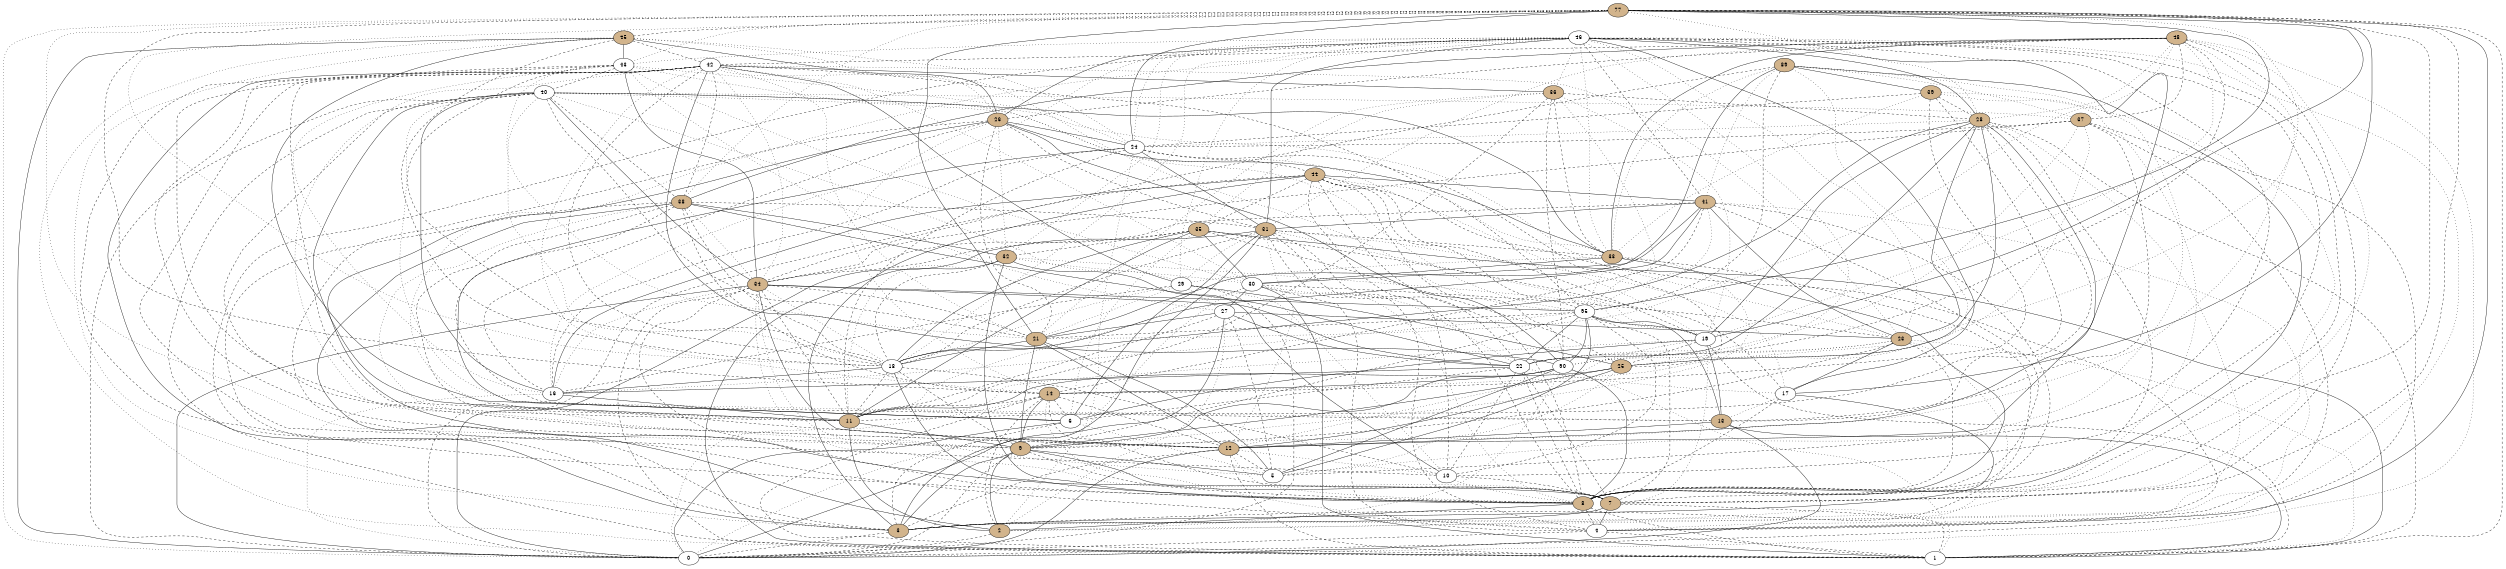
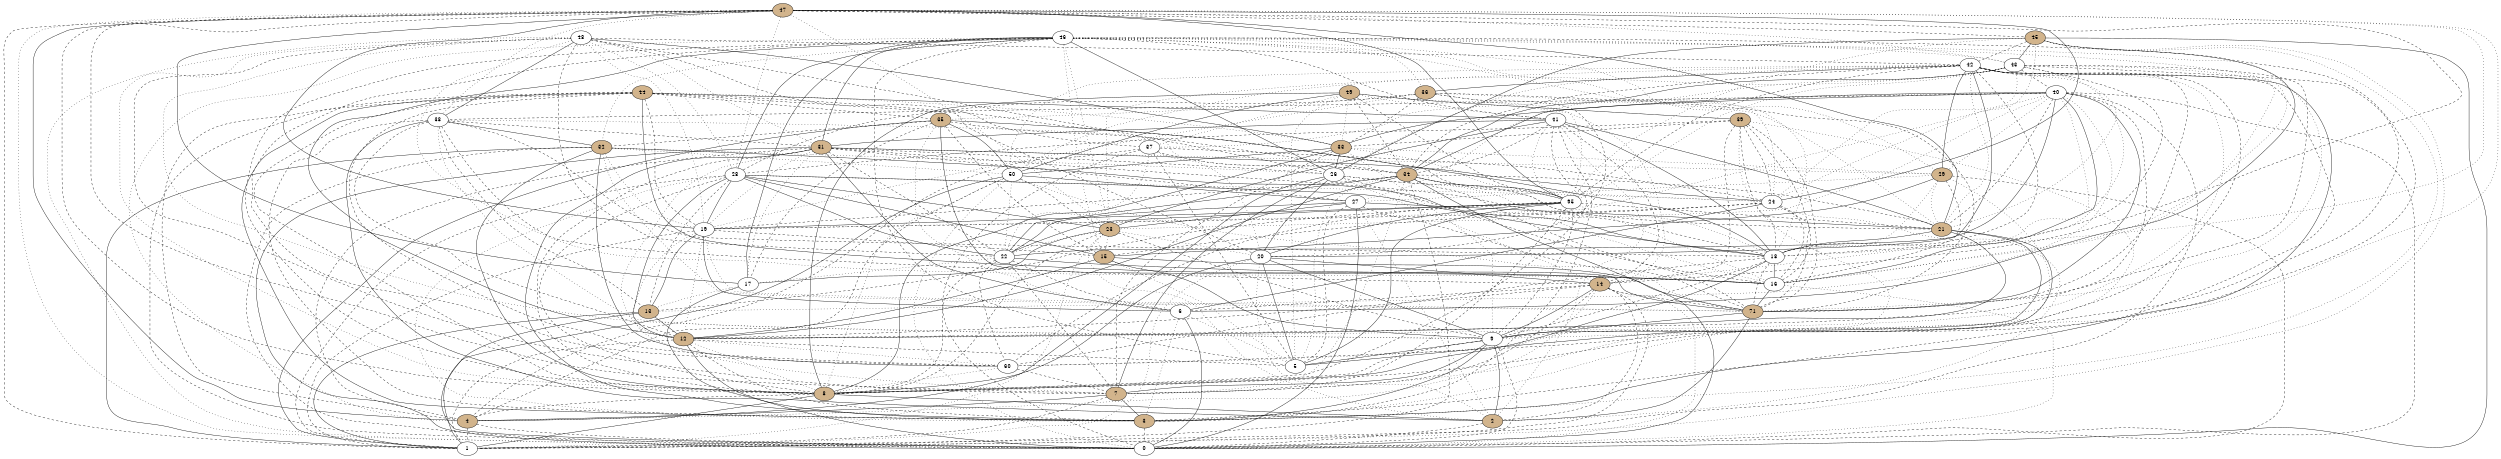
(1618, 10) -> (783, 10)
(2177, 38) -> (581, 38)
(1784, 65) -> (1349, 92)
(998, 120) -> (1334, 175)
(1980, 120) -> (735, 175)
(2081, 120) -> (1150, 147)
(709, 129) -> none
(1078, 135) -> (1553, 192)
(1590, 149) -> none
(1770, 155) -> (1550, 133)
(774, 157) -> (1675, 85)
(1225, 160) -> (1238, 220)
(682, 202) -> (438, 120)
(1705, 202) -> (1556, 120)
none -> (1804, 209)
(1439, 243) -> (1153, 181)
(1081, 278) -> (1603, 248)
(906, 282) -> (1191, 181)
(1181, 284) -> (1942, 175)
(1252, 284) -> (1012, 175)
(1674, 299) -> (933, 271)
(474, 300) -> (1750, 189)
(1679, 335) -> (1131, 242)
(1563, 366) -> (1261, 257)
(1621, 366) -> (1104, 257)
(2054, 367) -> (1223, 257)
(849, 421) -> (1753, 312)
(380, 425) -> (932, 394)
none -> (413, 427)
(1021, 449) -> (1492, 339)
(1684, 458) -> none
(922, 460) -> (1162, 366)
(1446, 476) -> (1008, 366)
(988, 484) -> (1056, 204)
(1597, 531) -> (467, 421)
(1706, 535) -> (646, 421)
